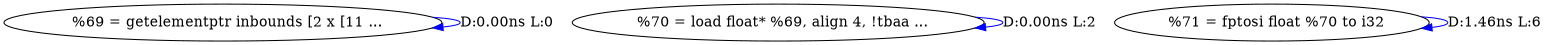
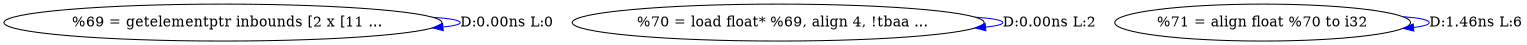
(1272, 23) -> (1263, 23)
